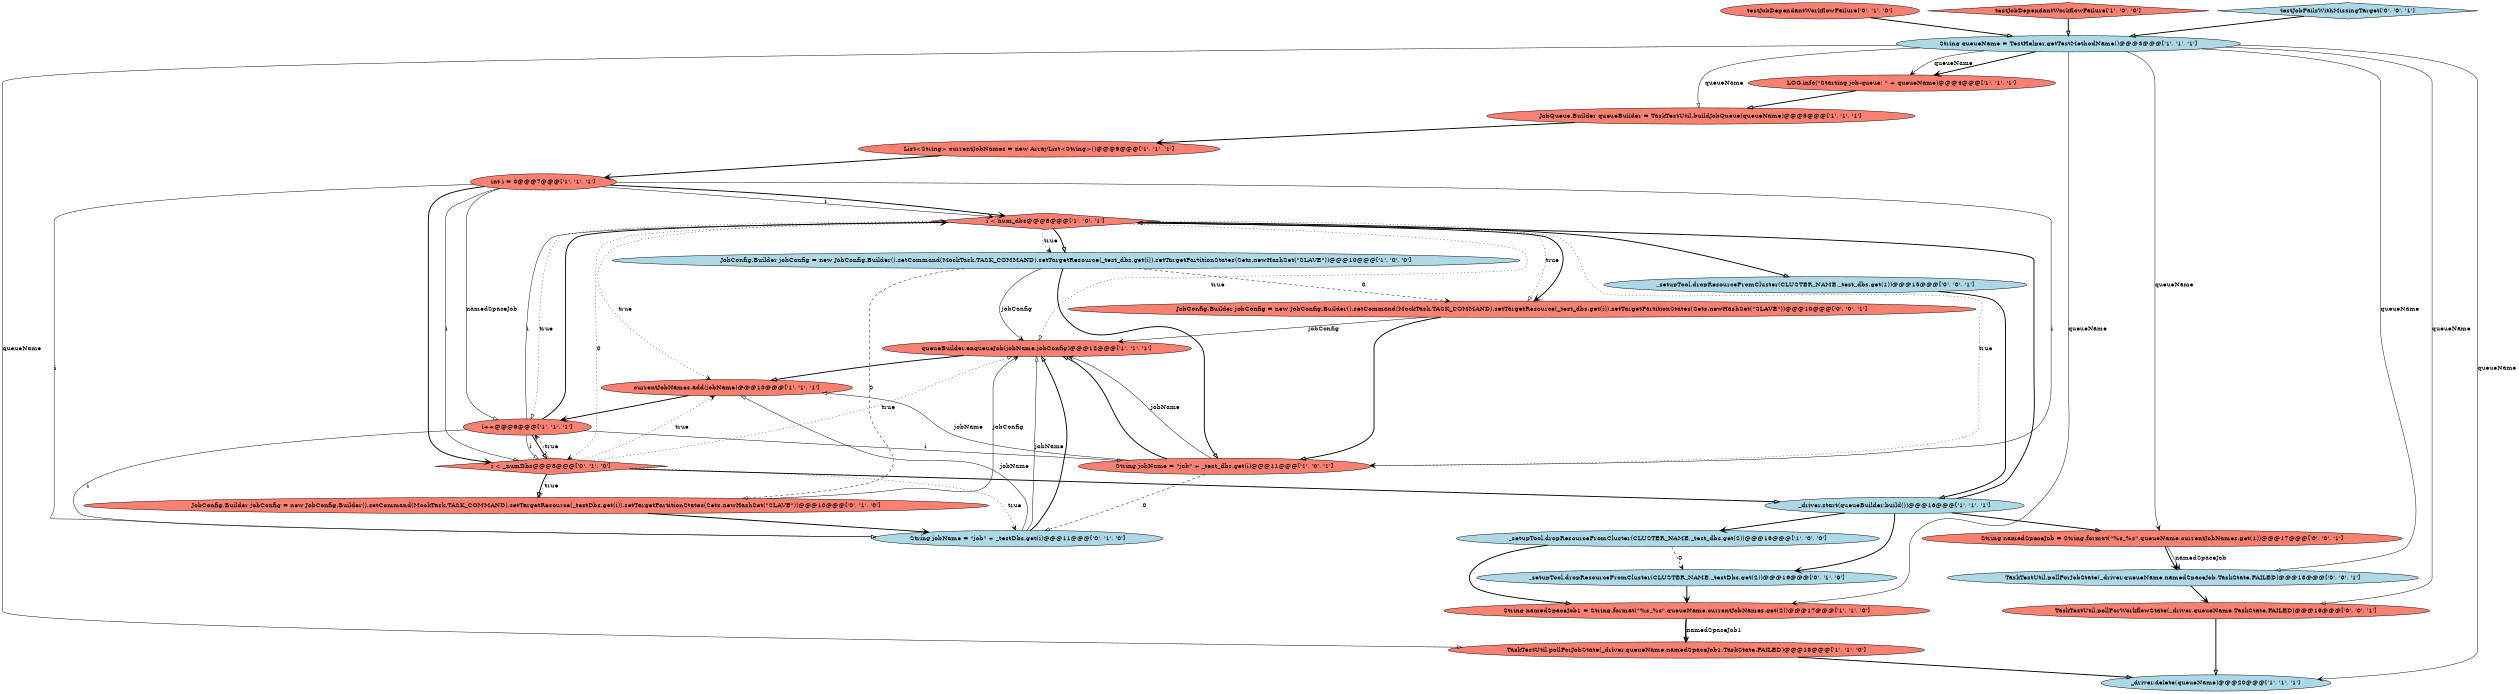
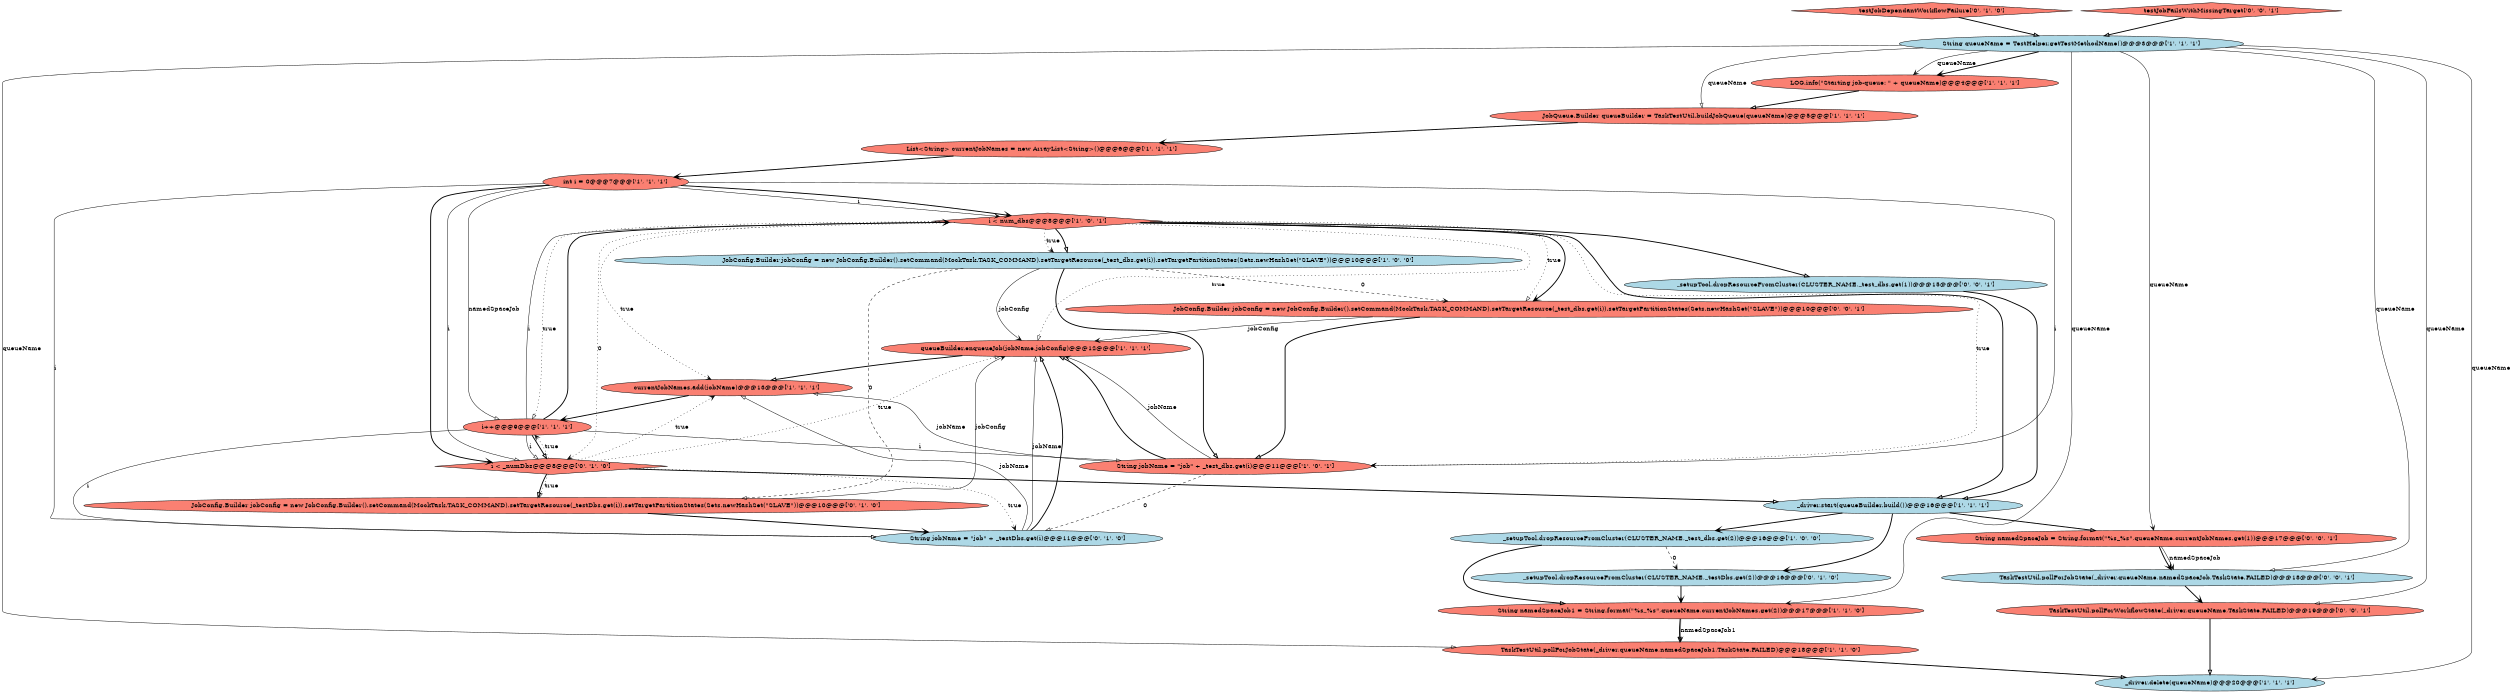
(1820, 11) -> (1932, 11)
(2068, 11) -> none
(2348, 11) -> (2211, 11)
(1729, 236) -> (1700, 299)
(544, 448) -> (544, 448)
